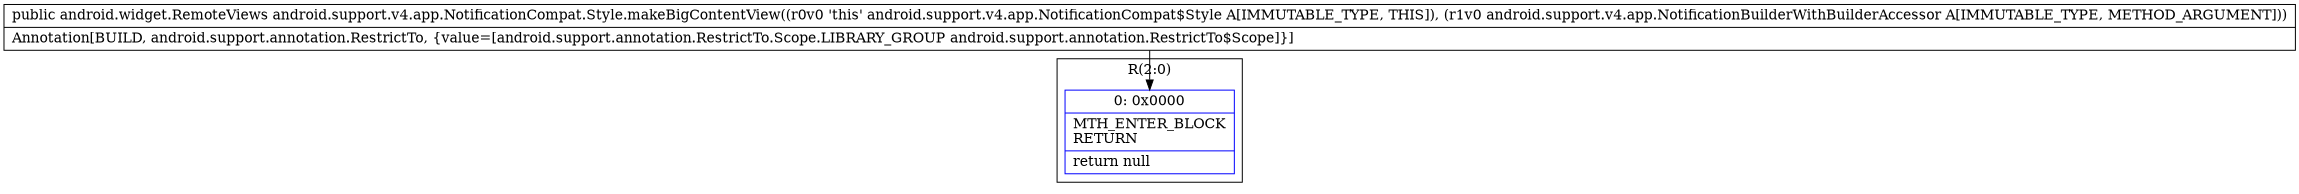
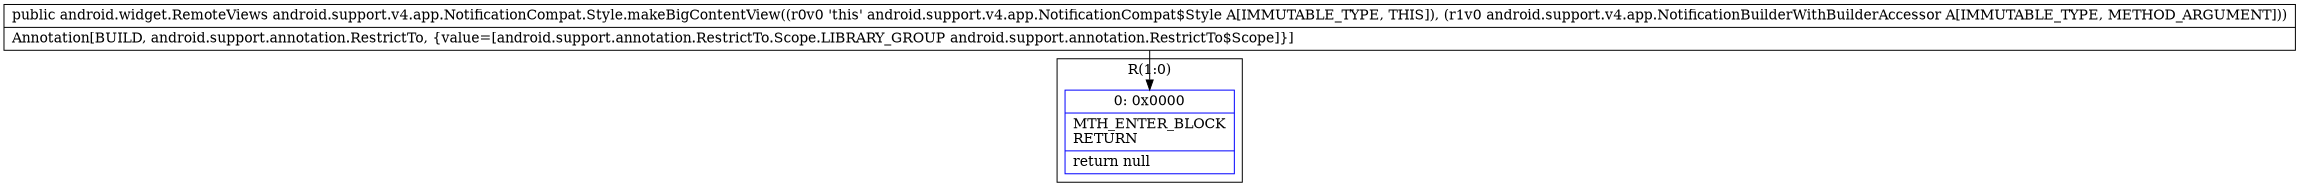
(1150, 70) -> (1150, 70)
